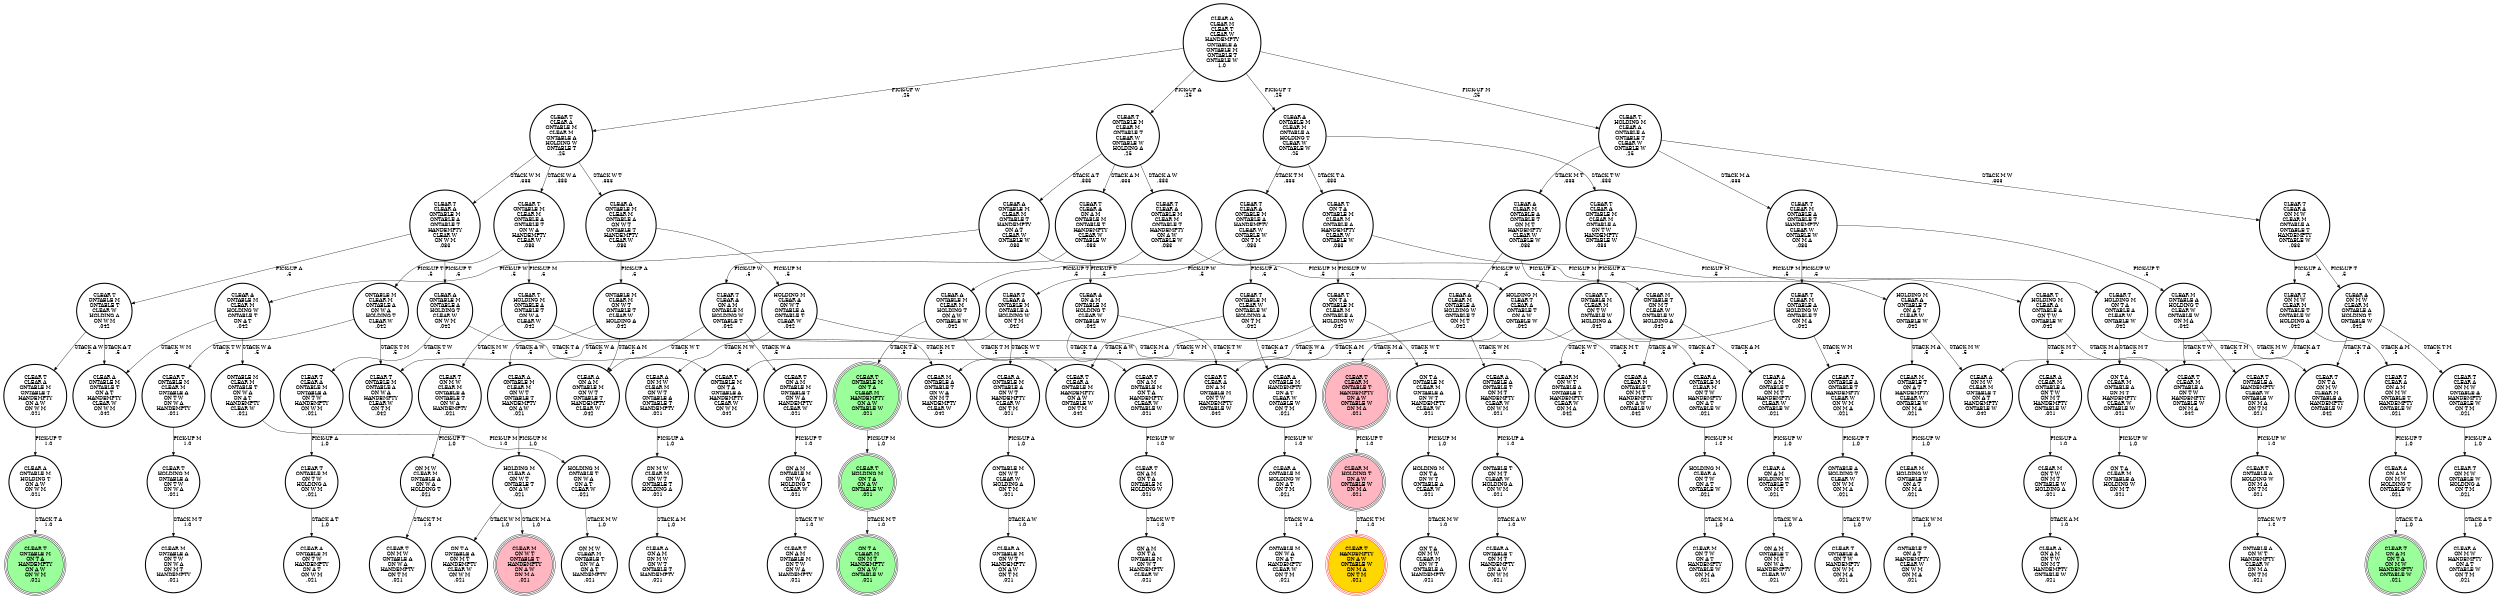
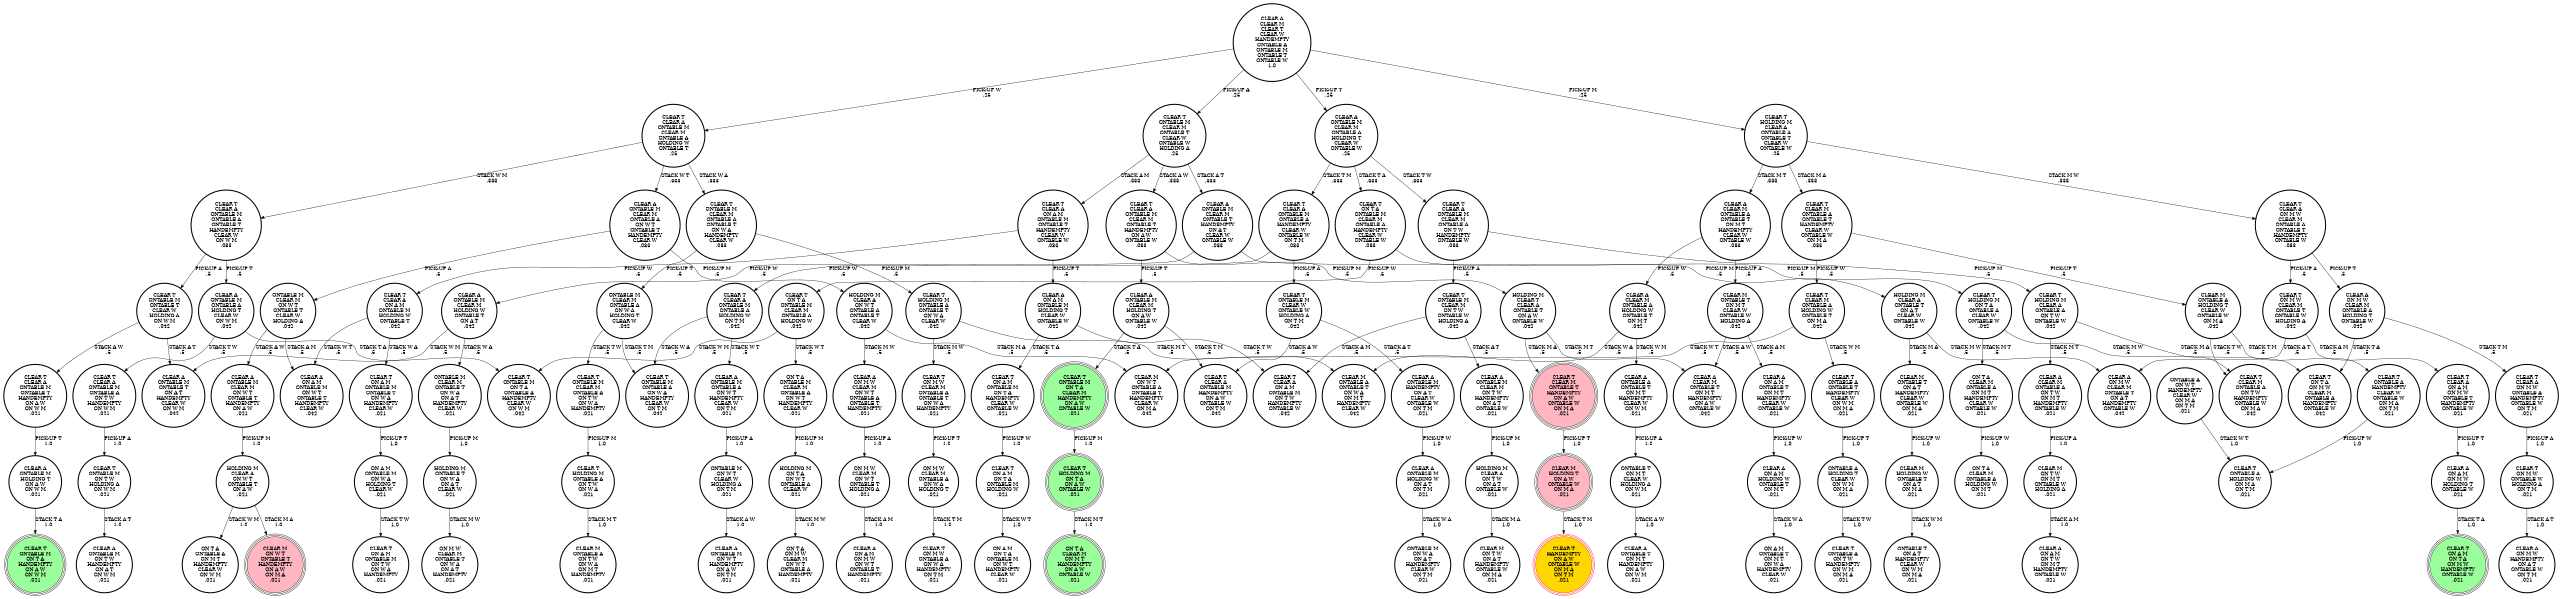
(2257, 521) -> (2214, 438)
